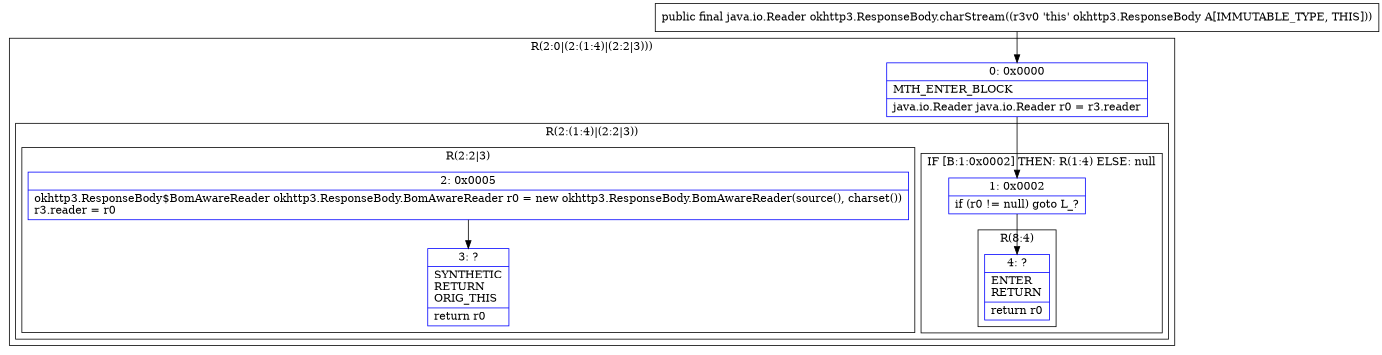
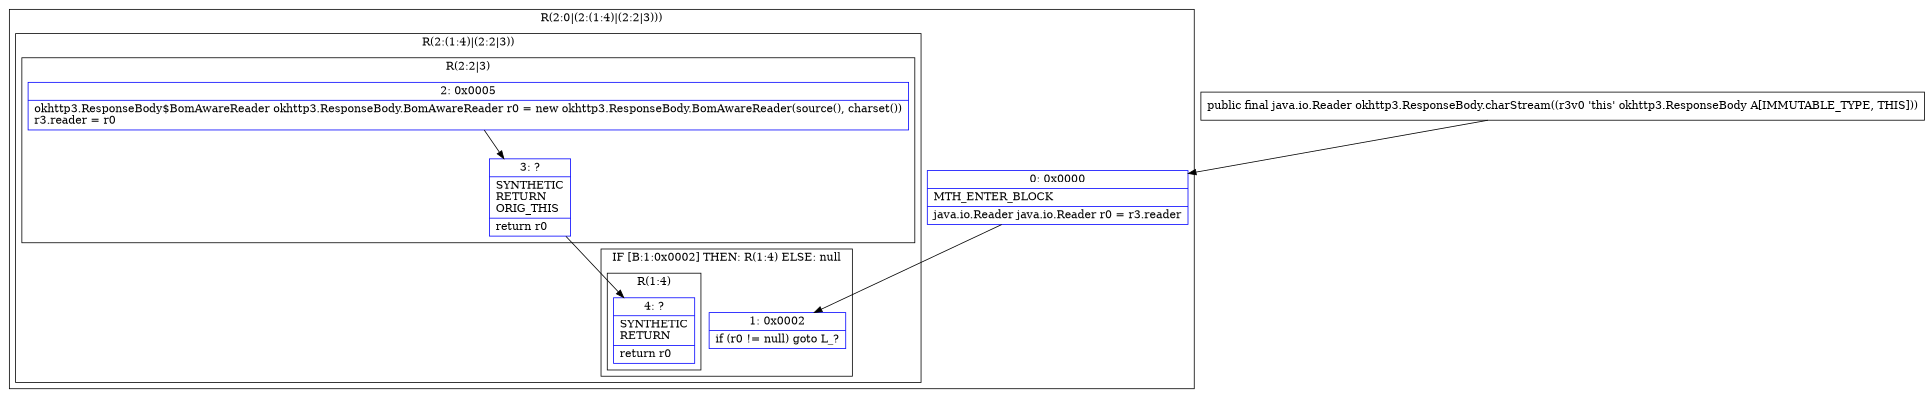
(1017, 235) -> (592, 264)
(1017, 239) -> (654, 282)
(1012, 281) -> (654, 324)
